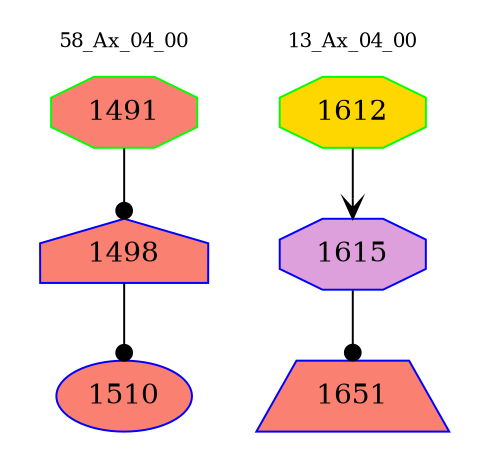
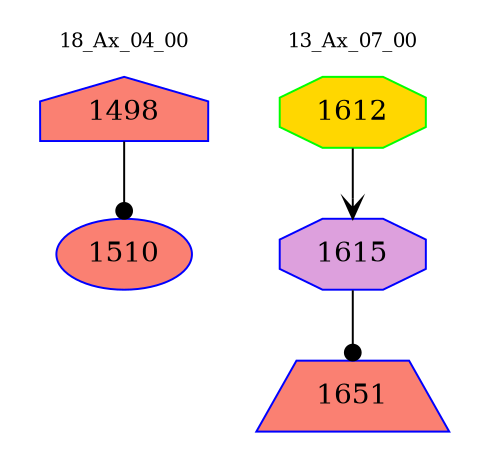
(124, 42) -> (124, 42)
(353, 42) -> (353, 42)
(124, 112) -> none
